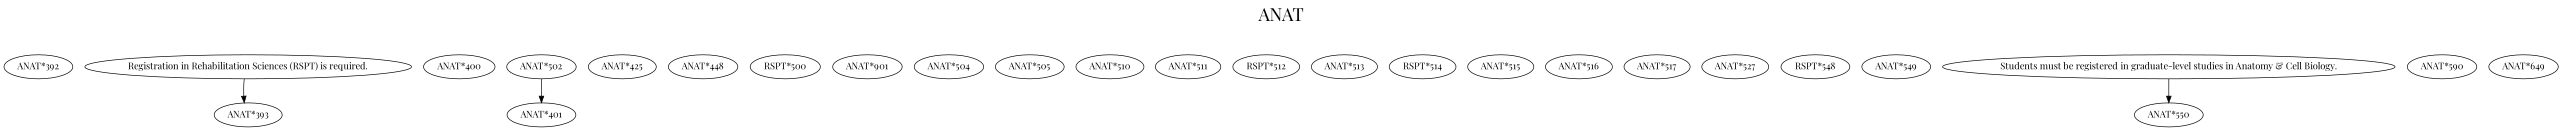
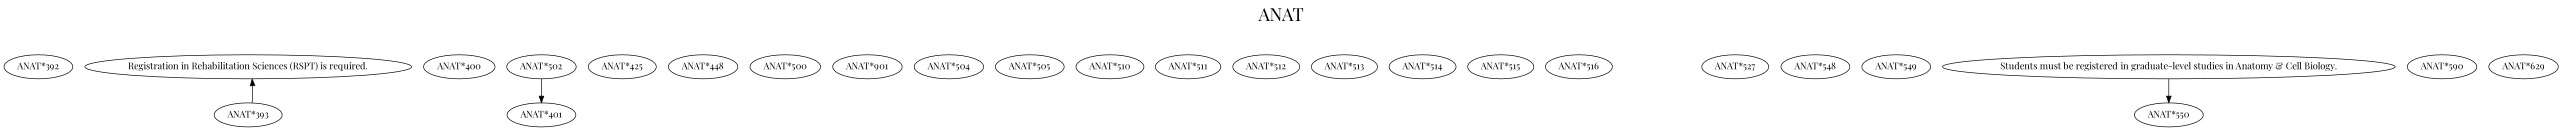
(785, 67) -> (785, 67)
(1266, 67) -> (1266, 67)
(1423, 67) -> (1423, 67)
(1657, 67) -> none
(1815, 67) -> (1815, 67)
(2524, 67) -> (2524, 67)
(244, 88) -> (253, 94)
